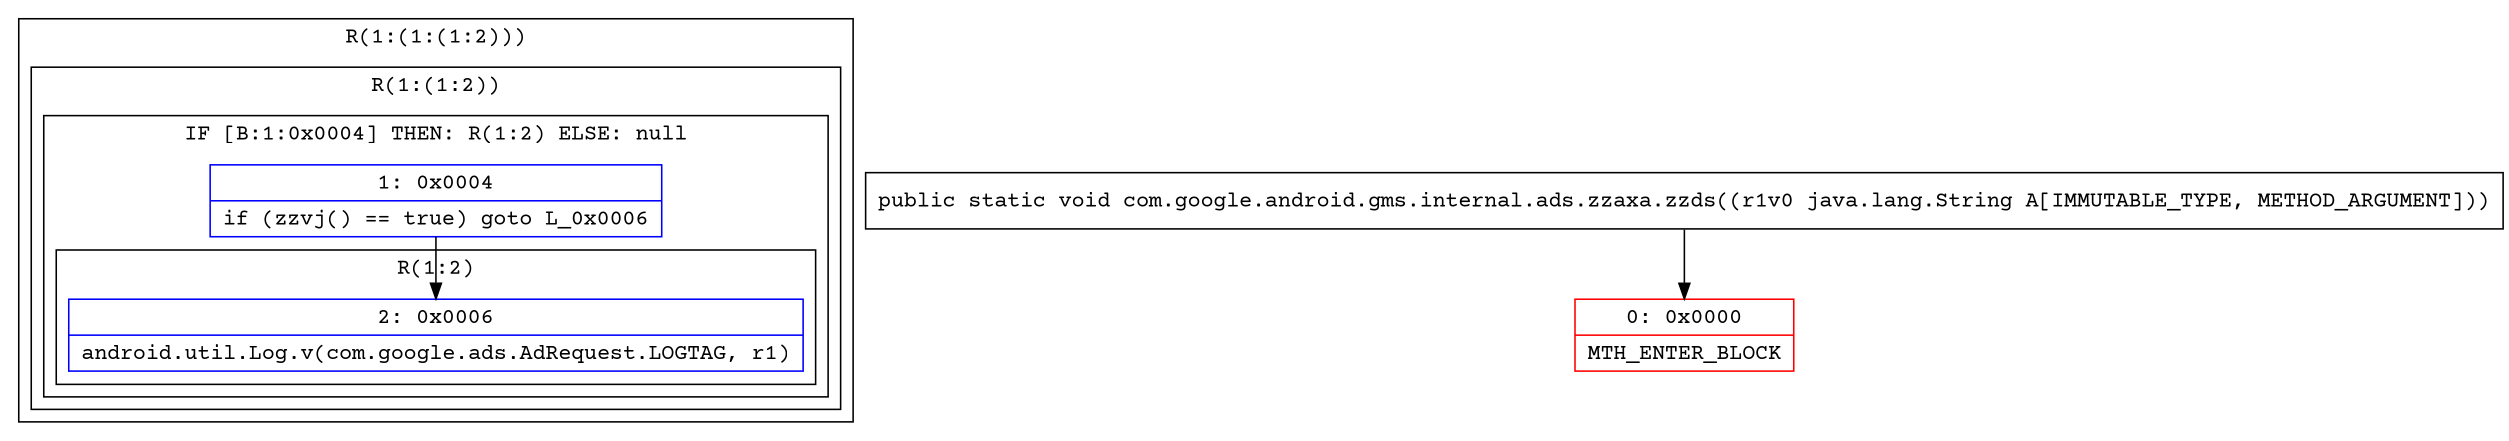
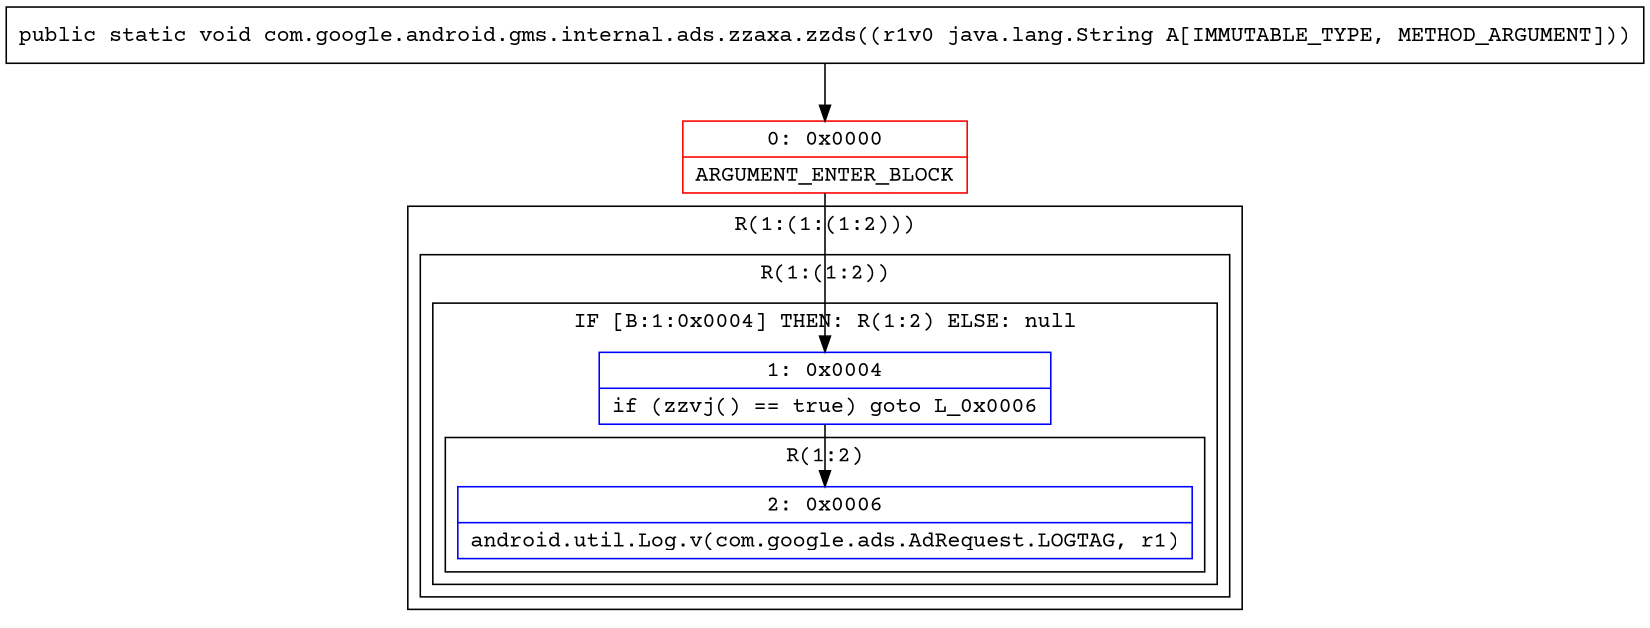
none -> (825, 265)
(1684, 352) -> (825, 174)
